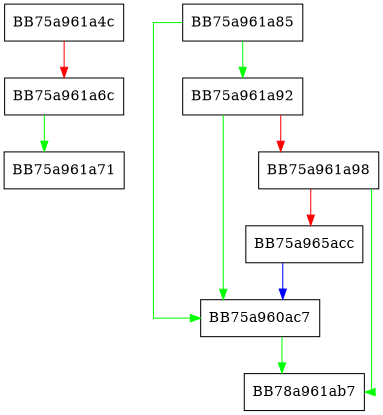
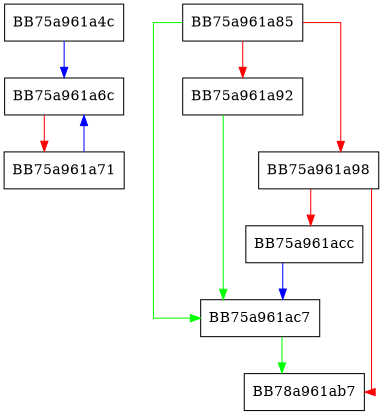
(64, 54) -> (64, 54)
(243, 54) -> (243, 54)
(44, 128) -> (44, 128)
(281, 128) -> (341, 63)
none -> (84, 139)
(304, 244) -> (304, 244)
(372, 291) -> (372, 291)
(260, 318) -> (260, 318)
